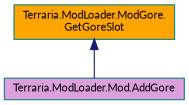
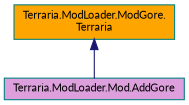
(94, 22) -> (94, 22)
